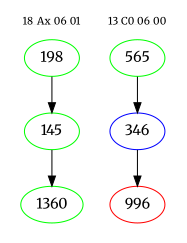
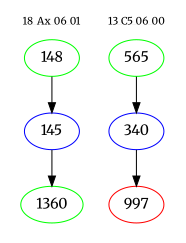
(137, 22) -> (137, 22)
(52, 58) -> (52, 58)
(52, 131) -> (52, 131)
(137, 131) -> (136, 131)
(137, 205) -> (136, 205)
